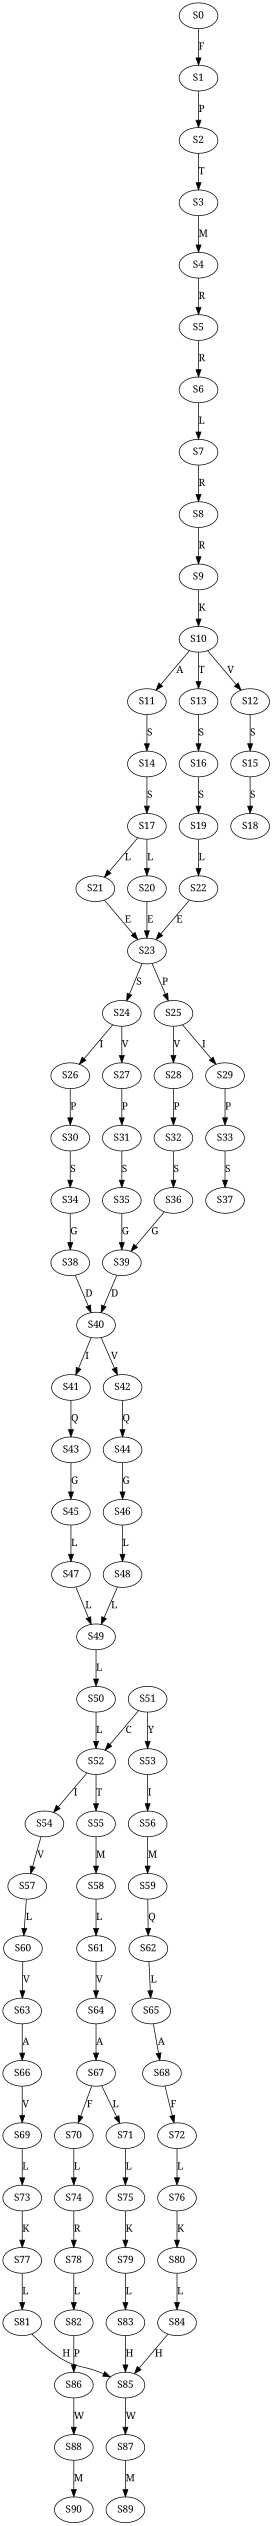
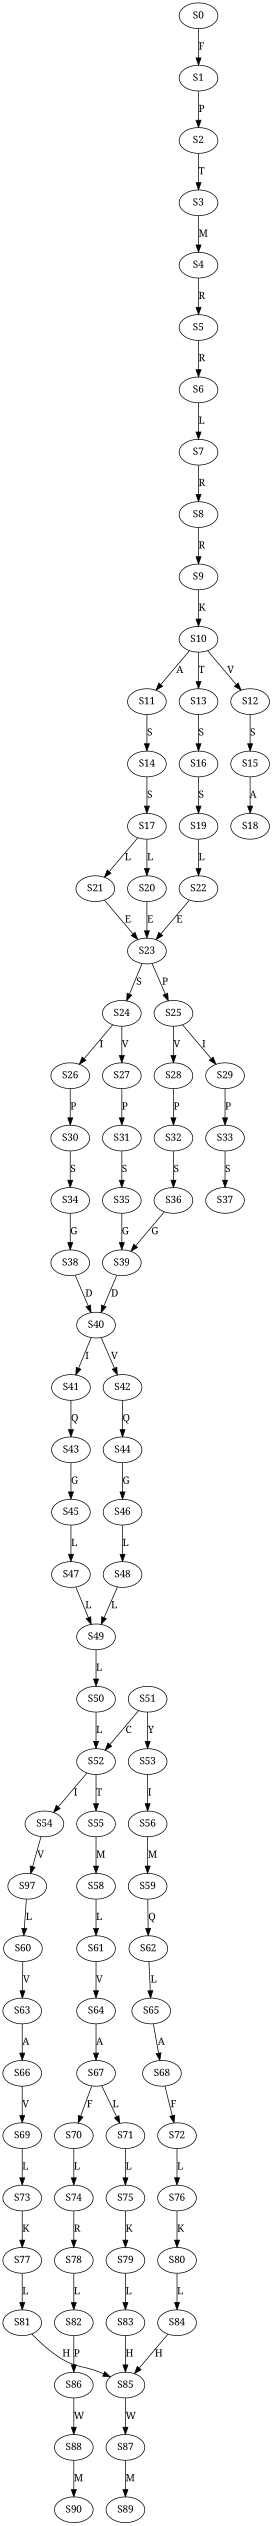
(253, 795) -> (253, 795)
(27, 1886) -> (27, 1886)
